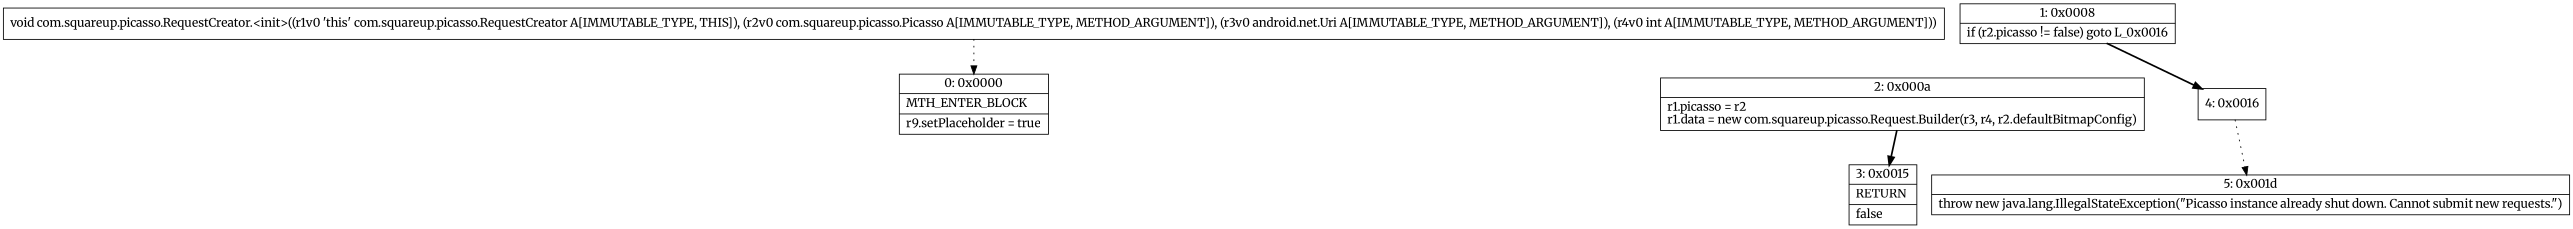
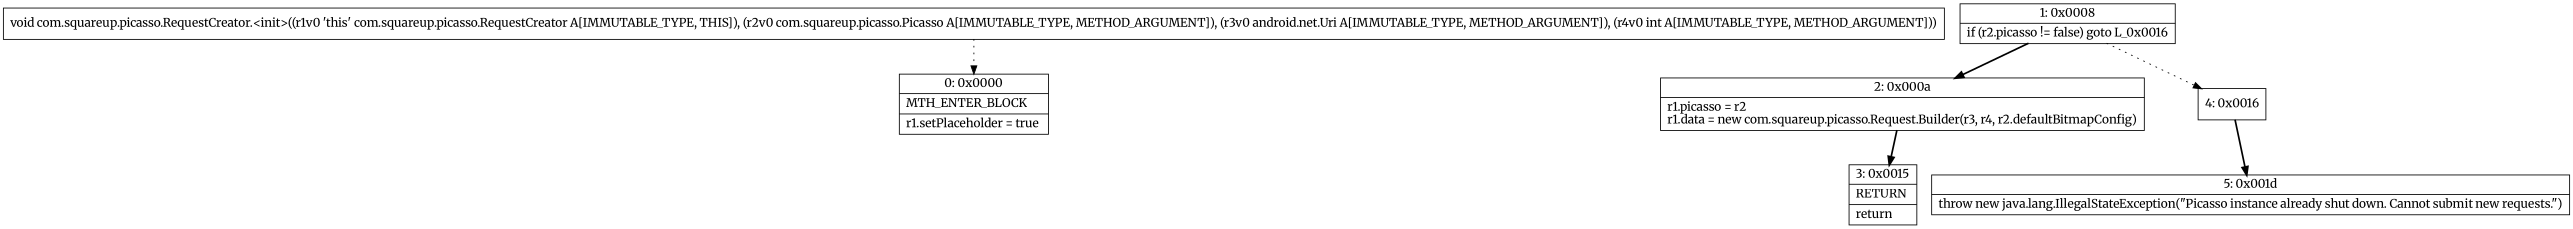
none -> (1996, 59)
(2150, 64) -> (2150, 64)
(974, 124) -> (973, 124)
(2240, 143) -> (2240, 143)
(1869, 214) -> (1874, 214)
